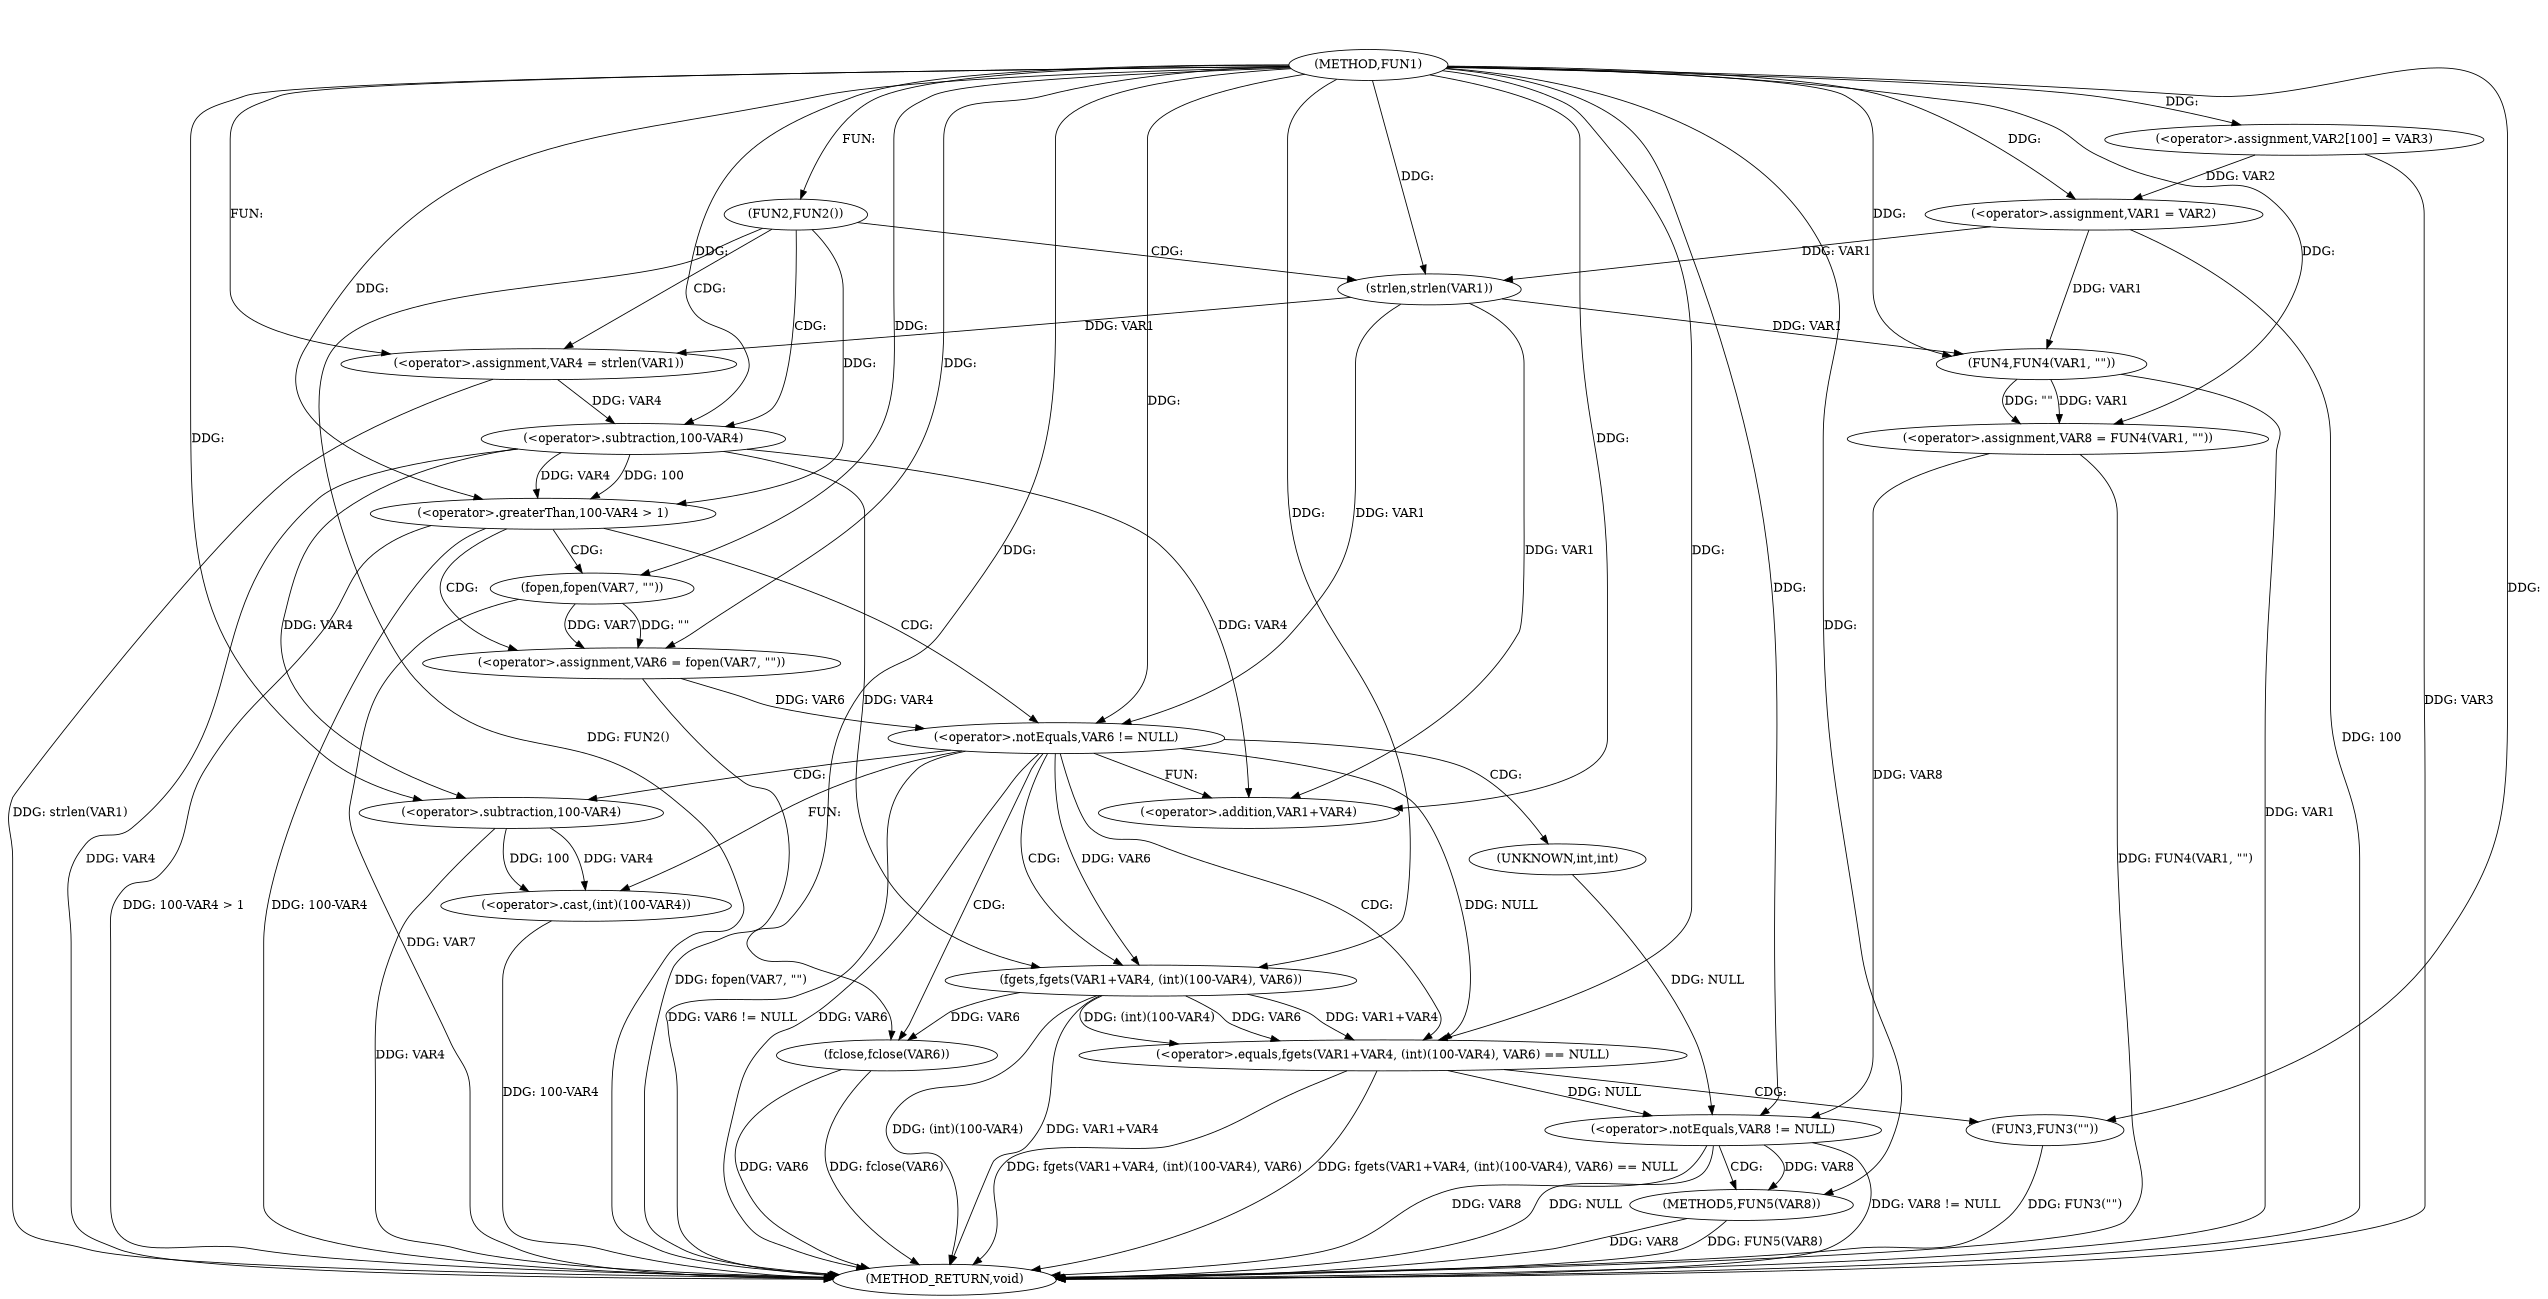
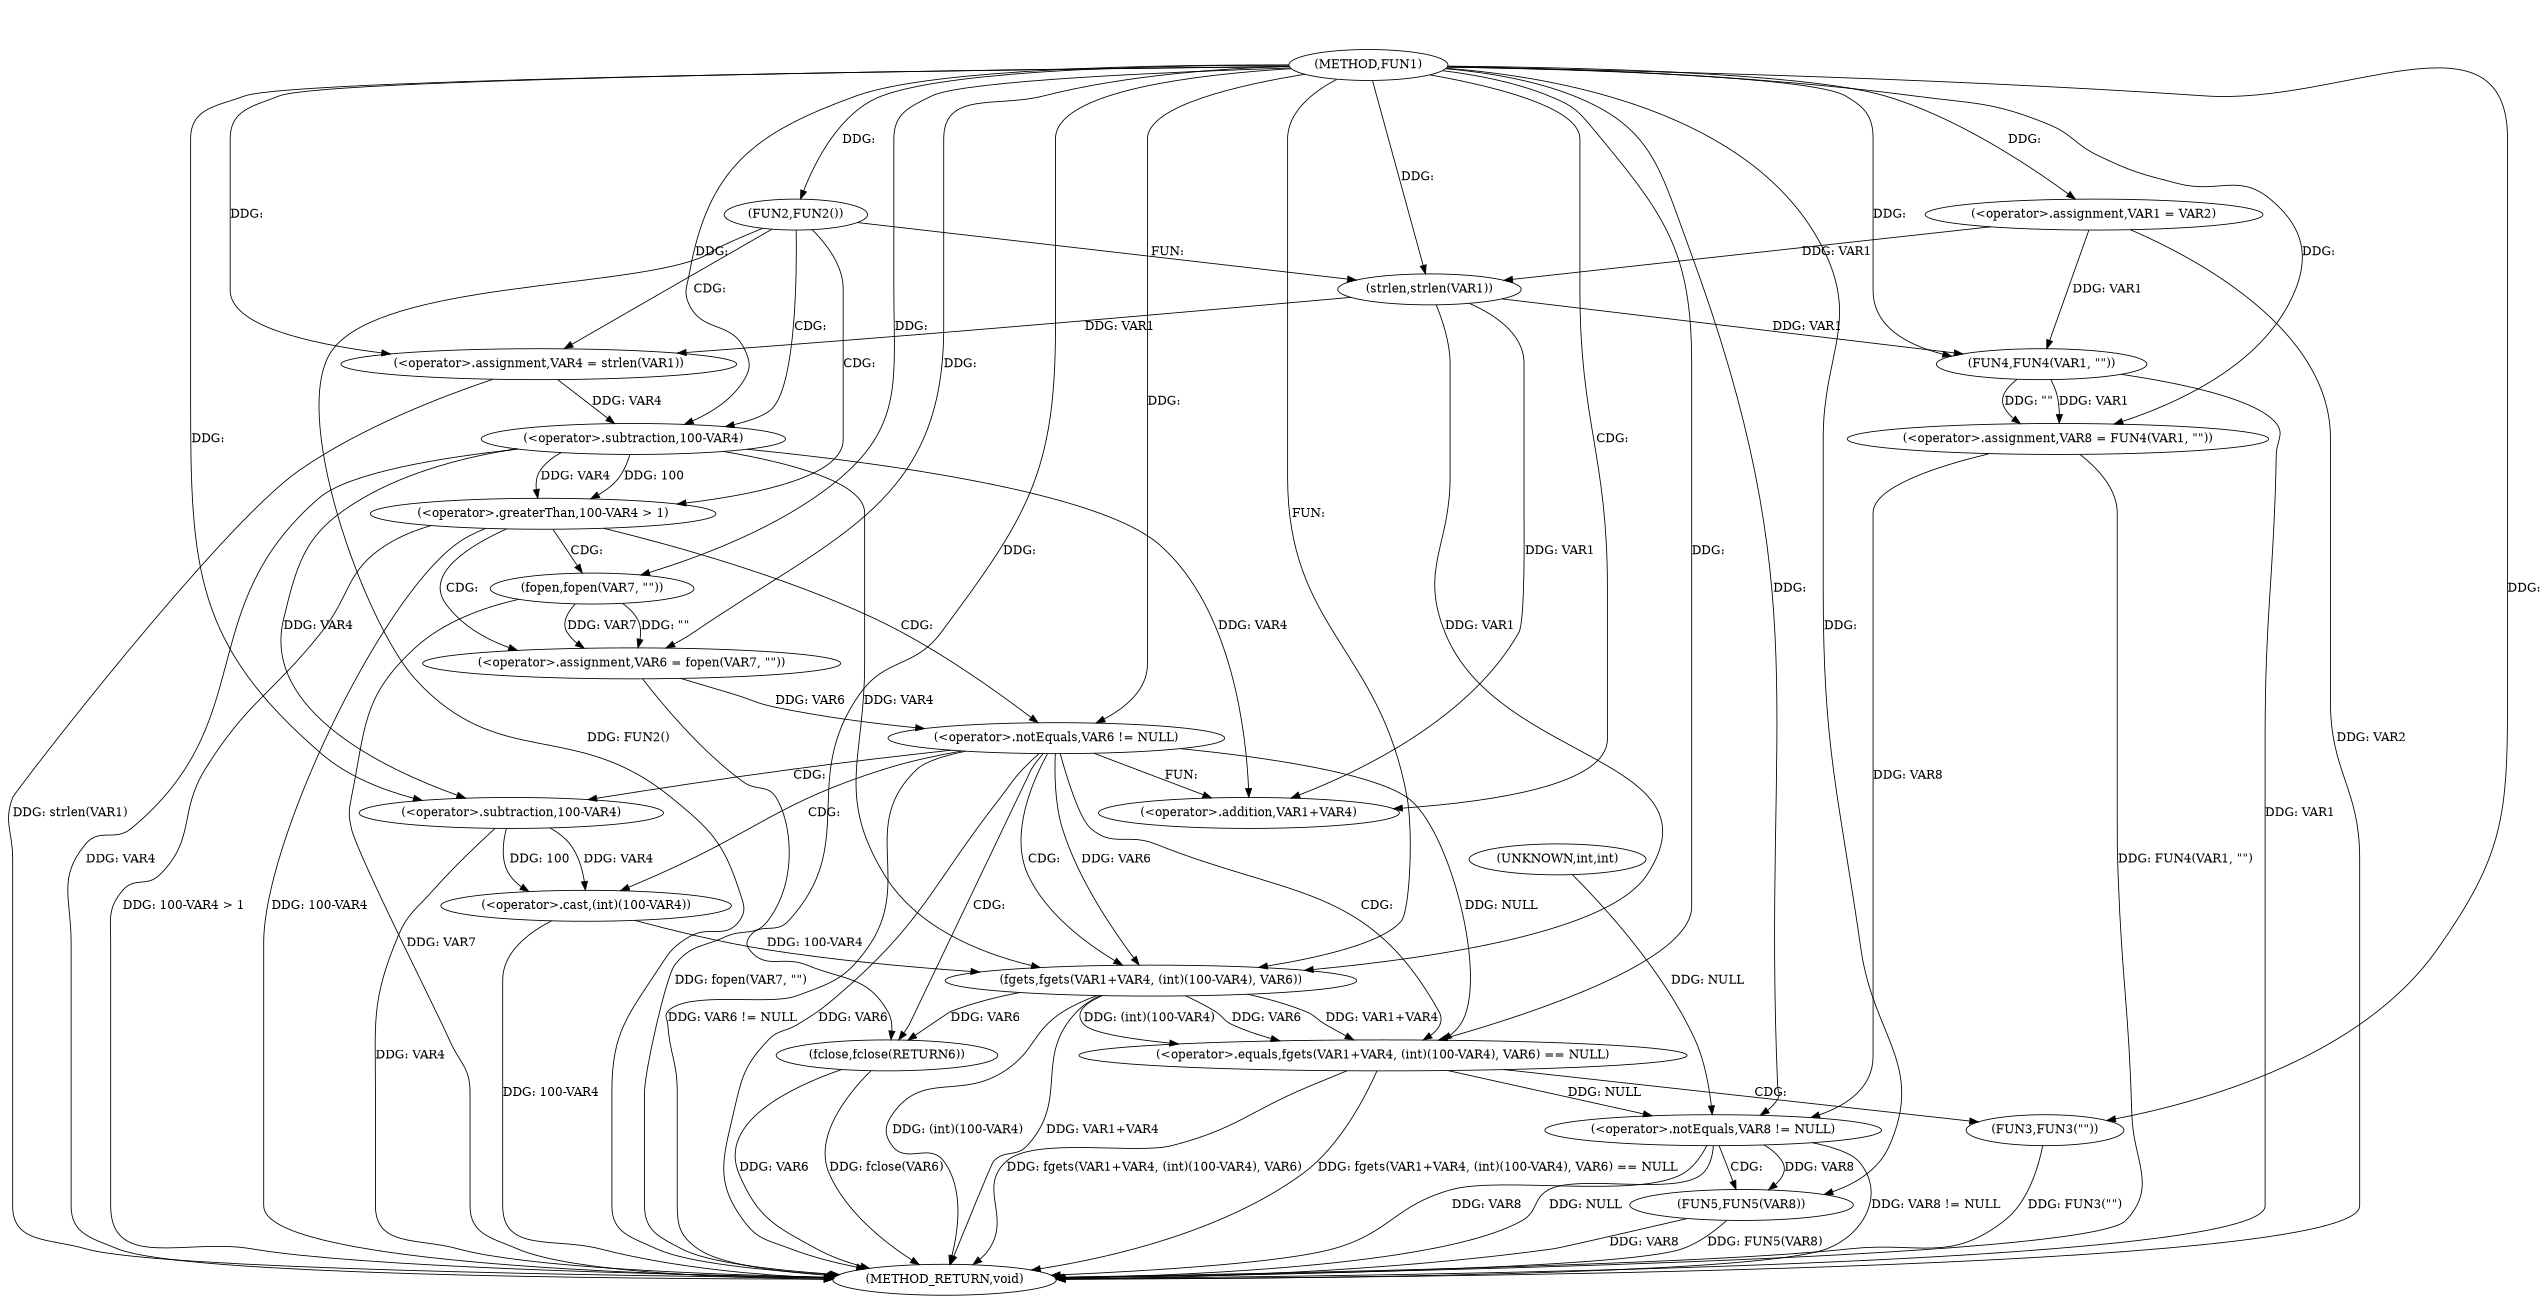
(630, 131) -> none
(861, 140) -> (861, 140)
(2294, 140) -> none
(249, 215) -> (249, 215)
(1169, 252) -> (1169, 252)
(862, 364) -> (862, 364)
(1615, 439) -> (1615, 439)
(1310, 514) -> (1310, 514)
(1343, 560) -> (1582, 752)
(2372, 738) -> (2372, 738)
(1406, 753) -> none
(826, 813) -> (826, 813)
none -> (801, 955)
(887, 1055) -> (887, 1055)
(1742, 1205) -> (1742, 1205)
